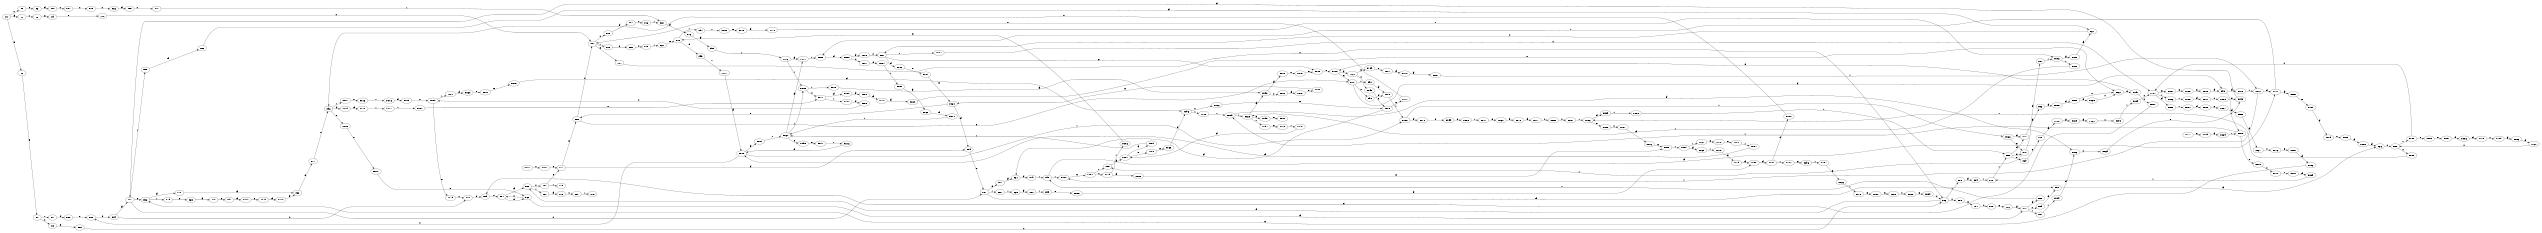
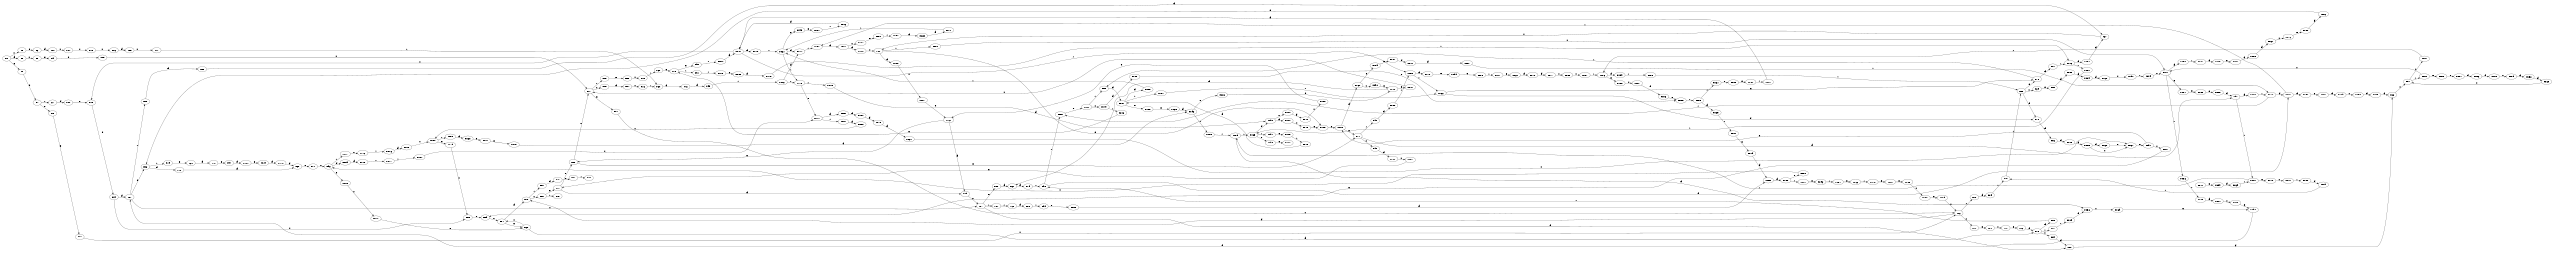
none -> (1161, 93)
(1377, 97) -> (1383, 153)
